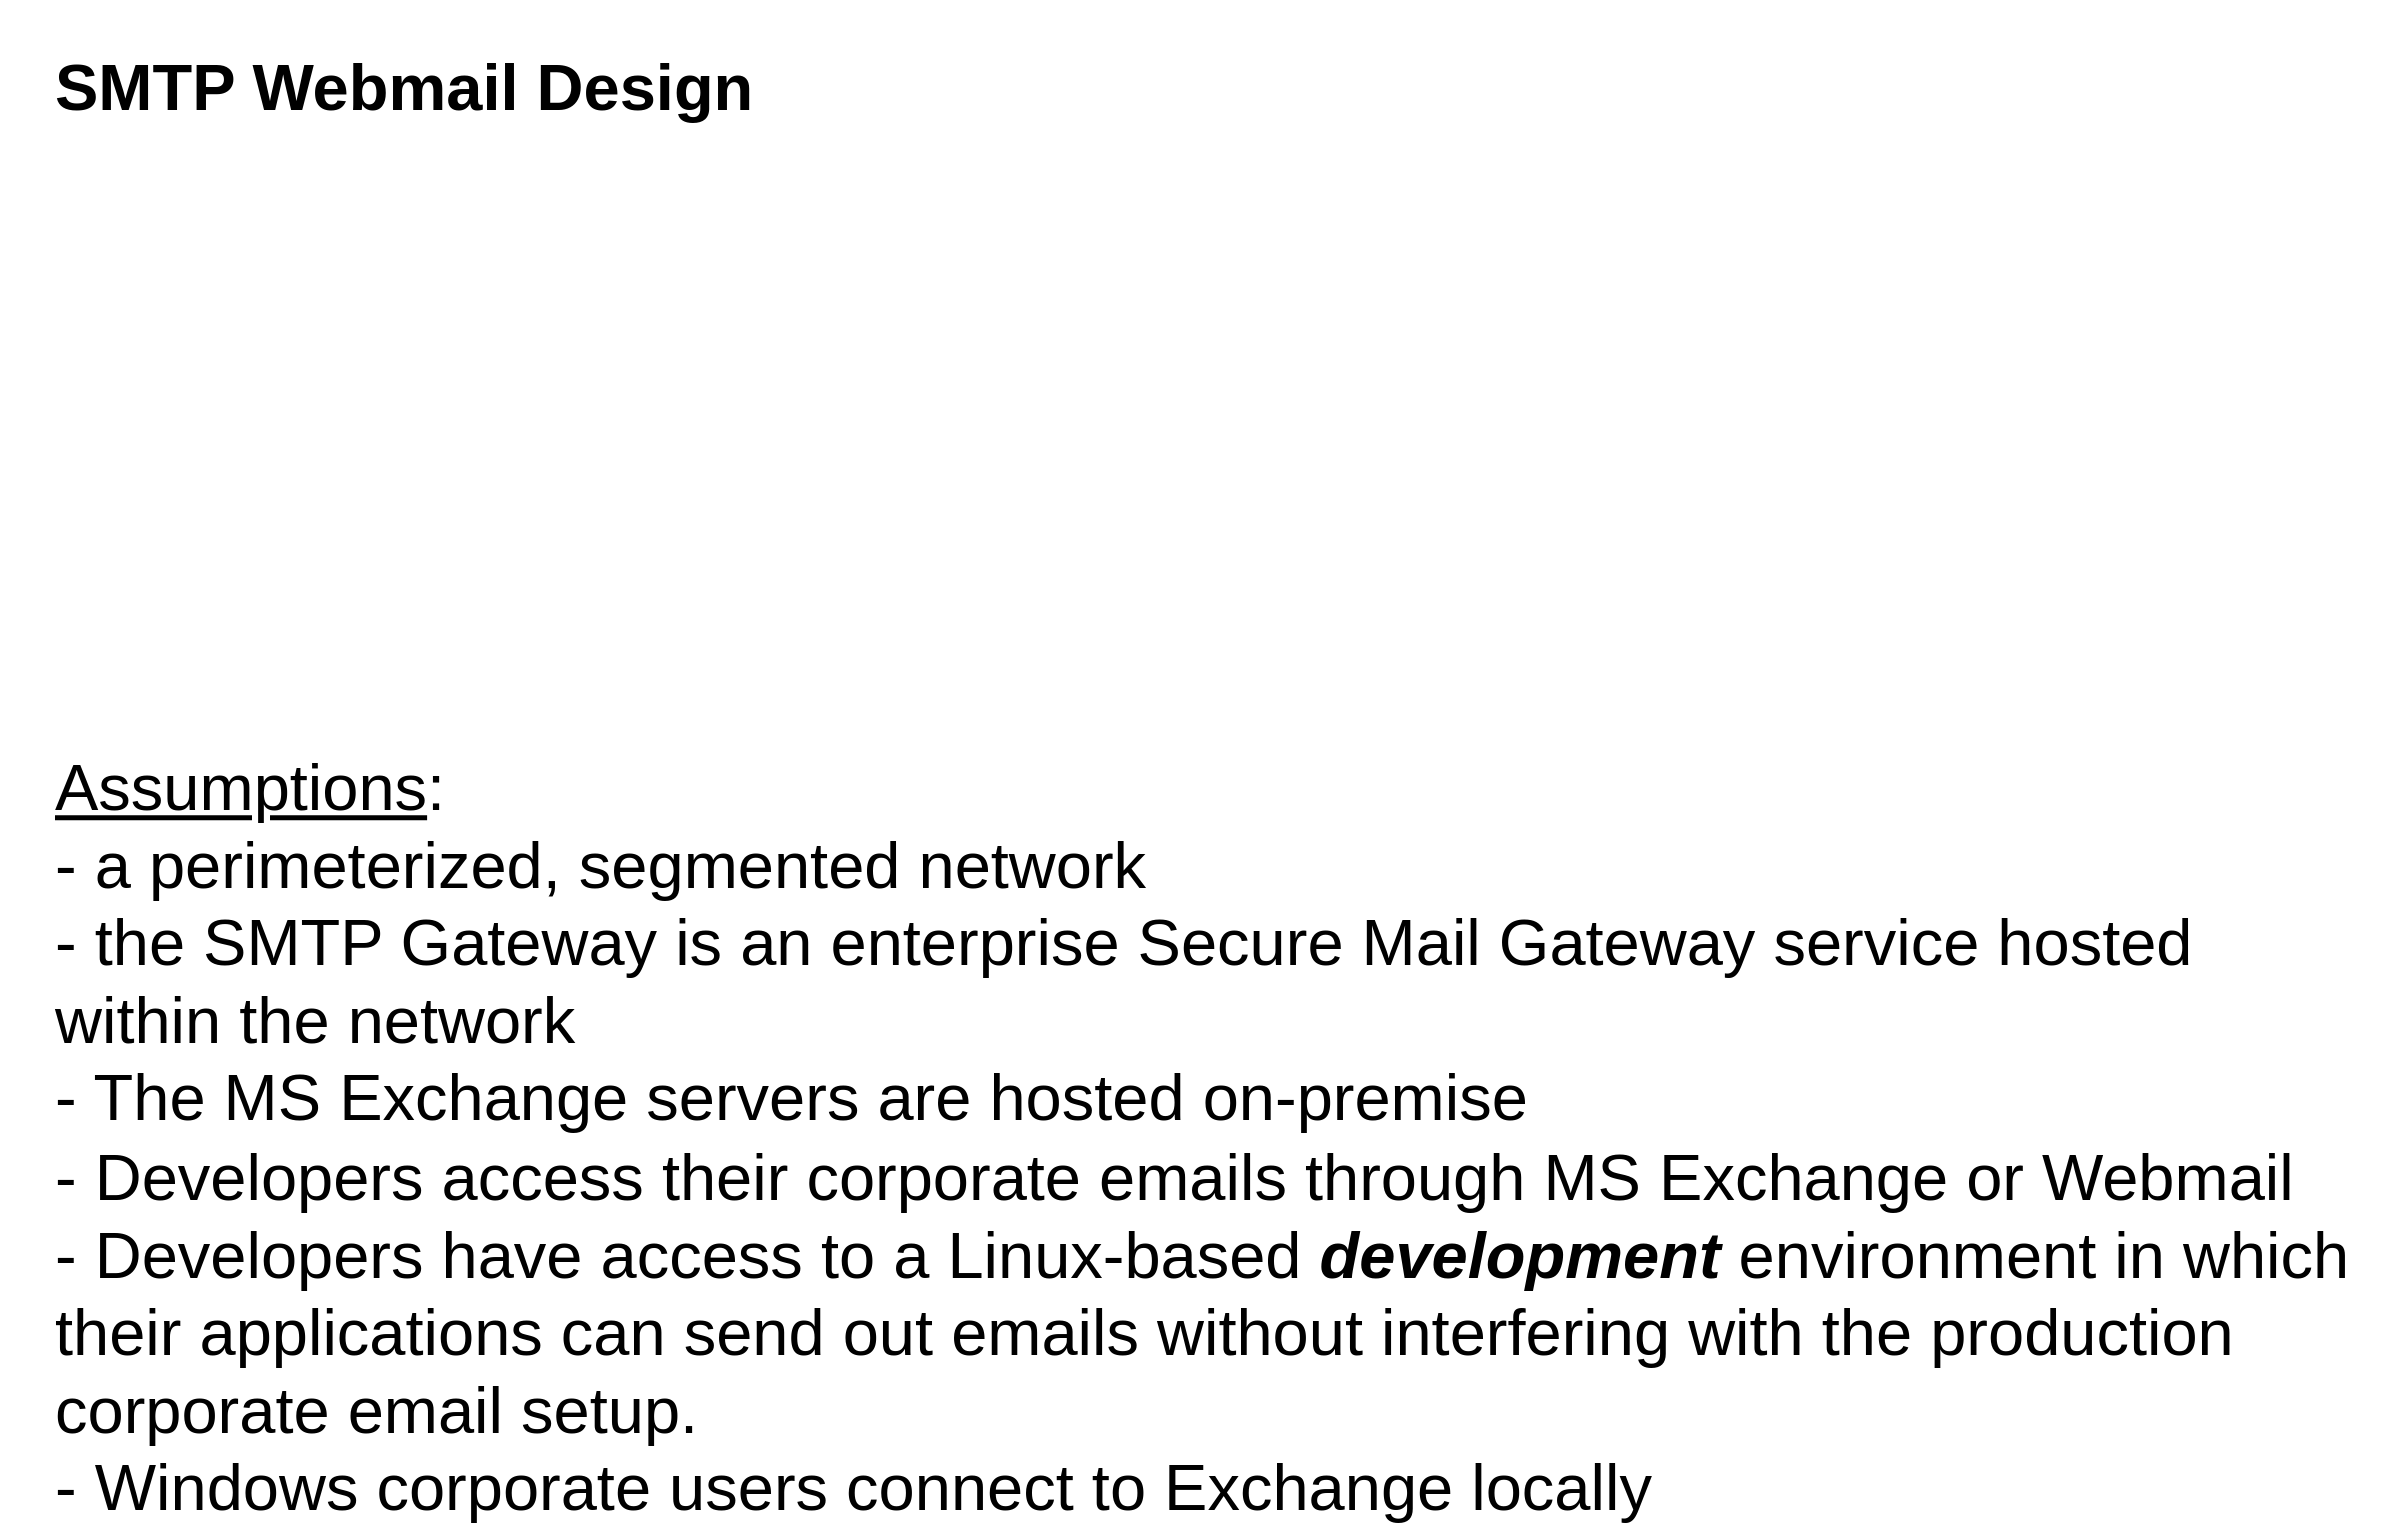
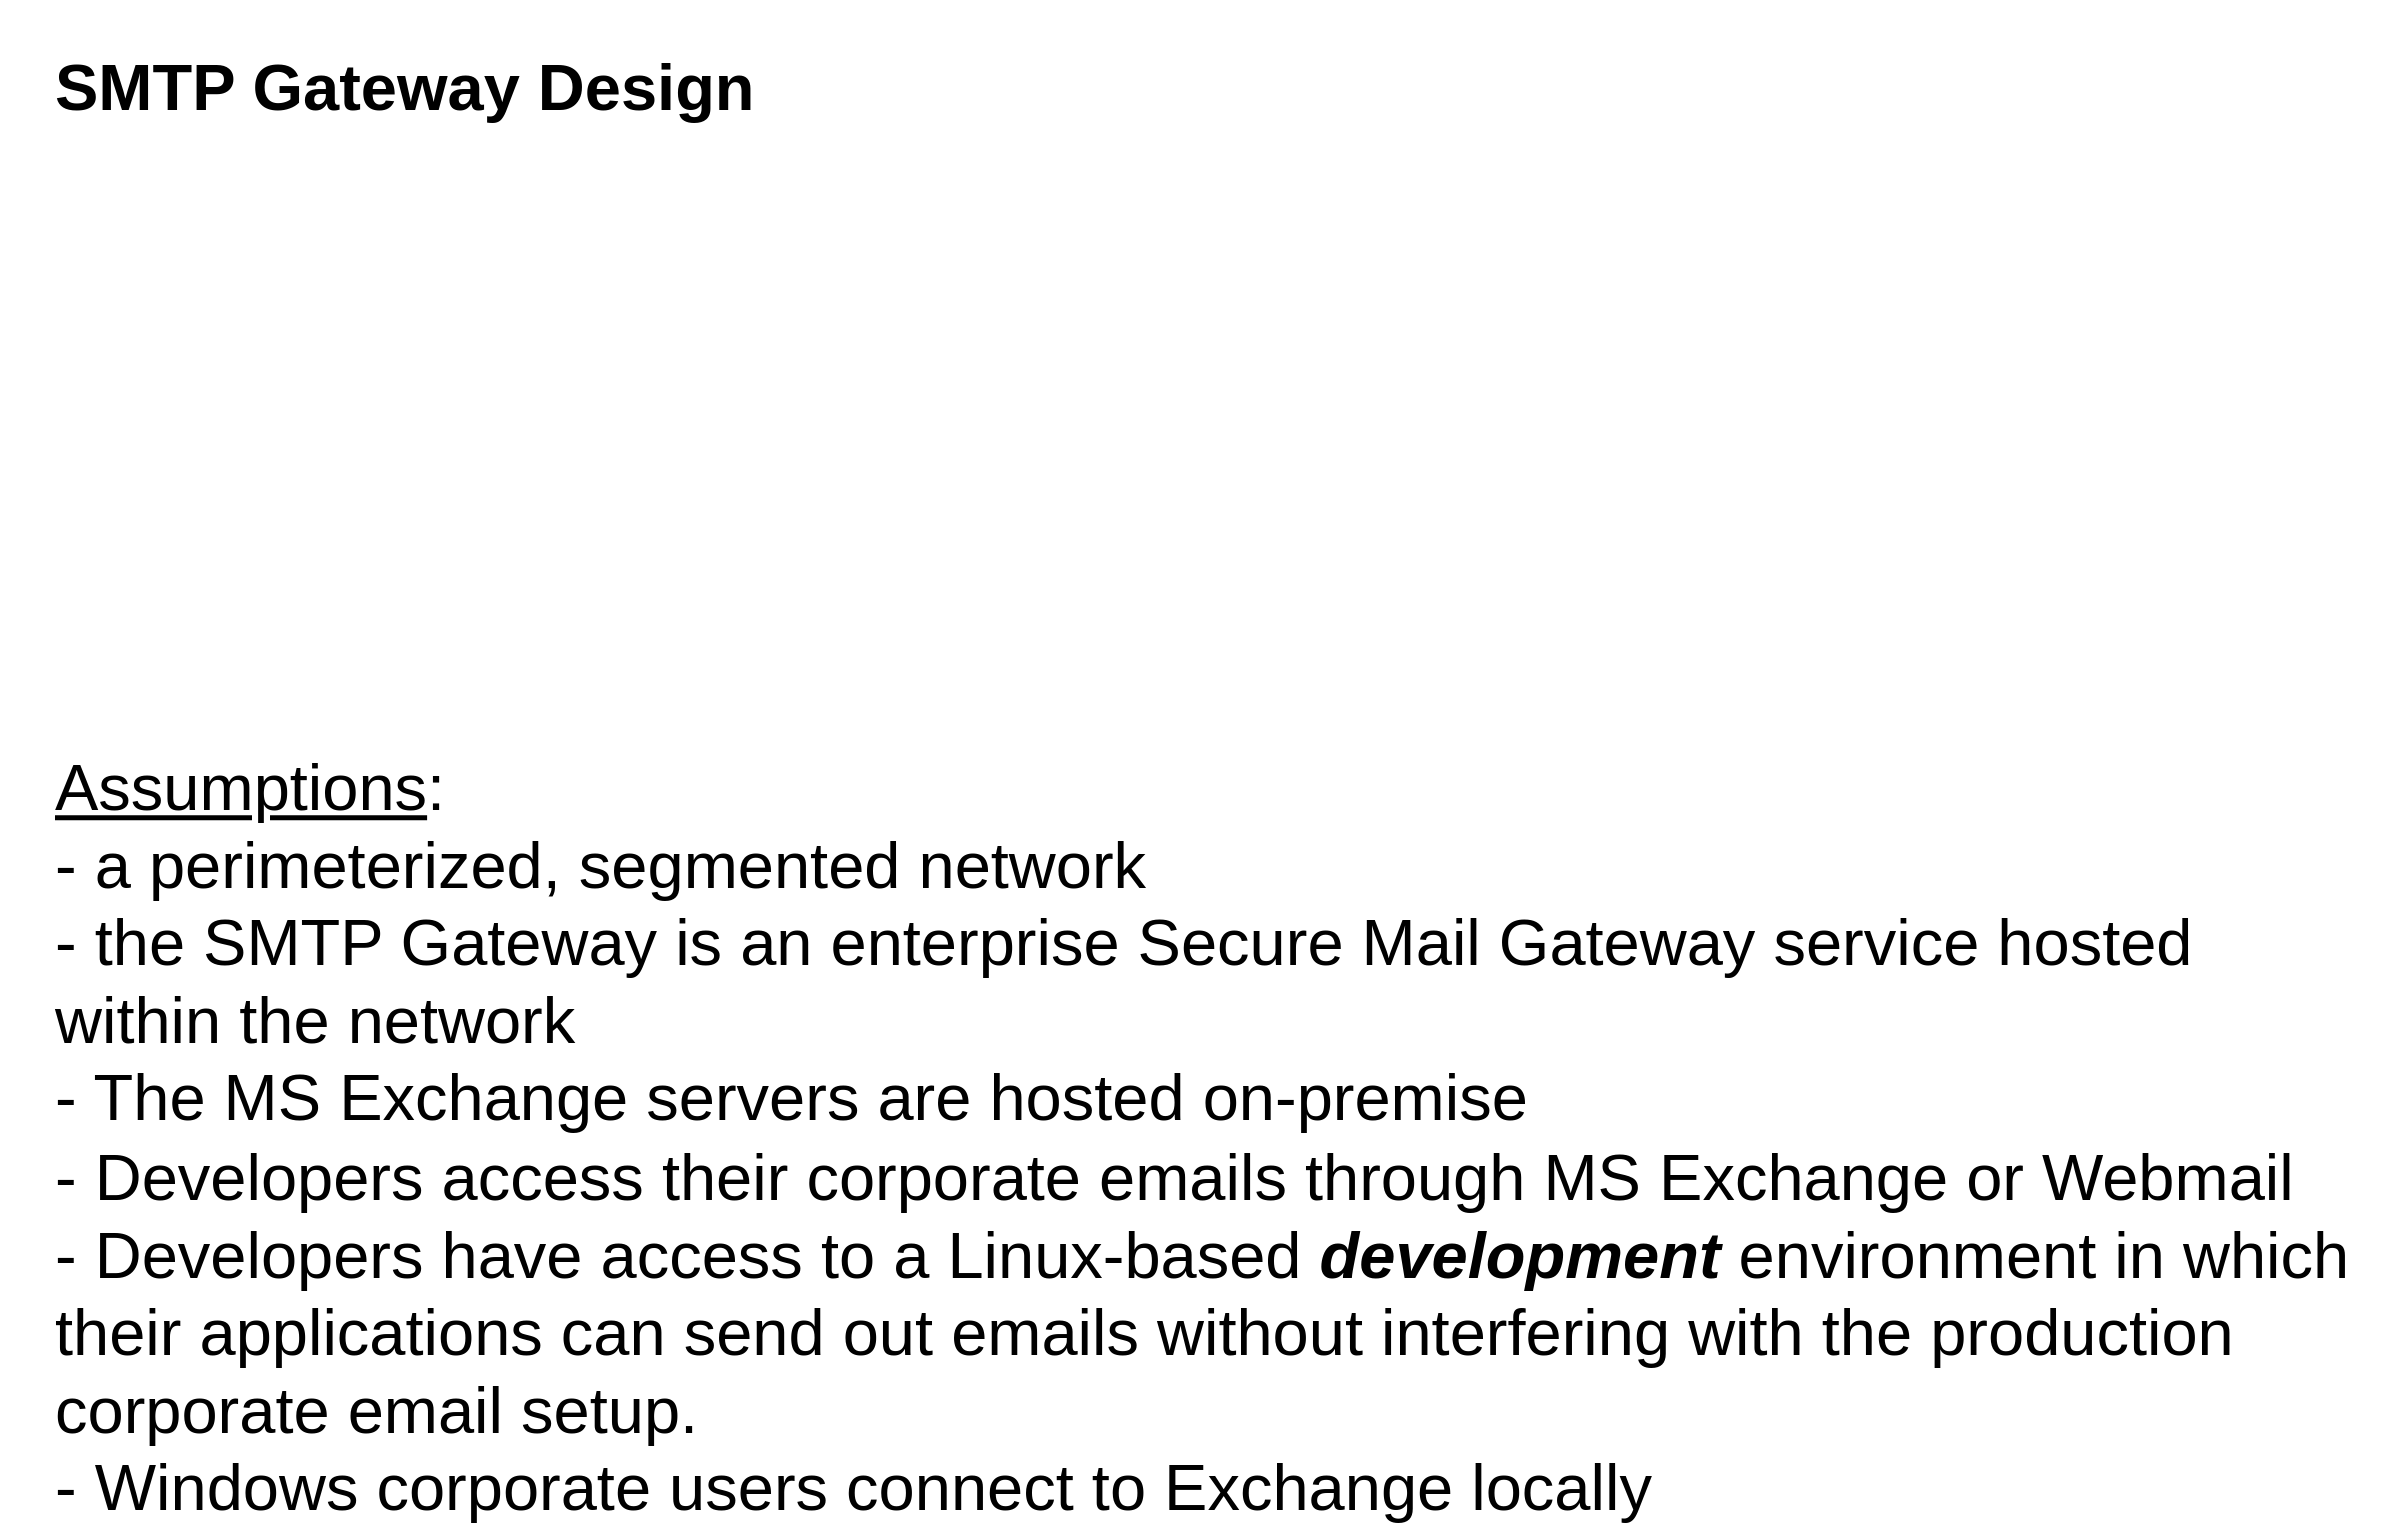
(360, 89) -> (377, 89)
